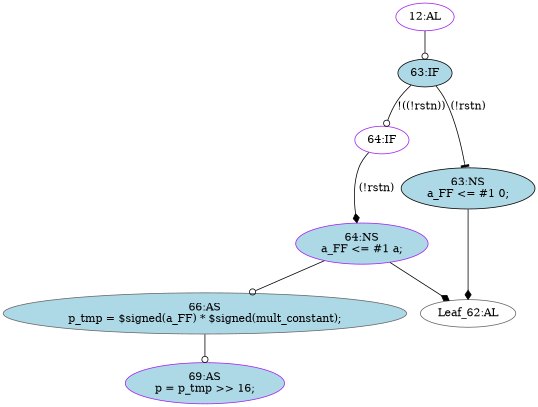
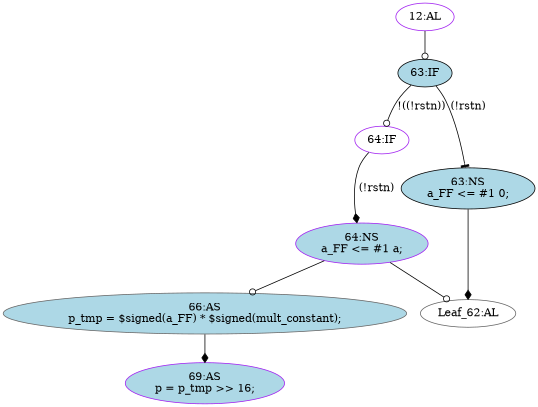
(416, 279) -> (417, 280)
(205, 345) -> (205, 344)
